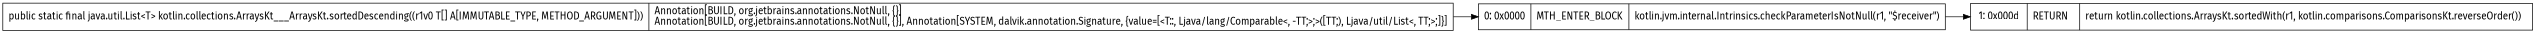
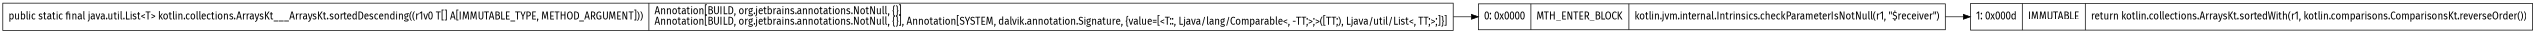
(2051, 16) -> (2054, 16)
